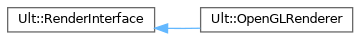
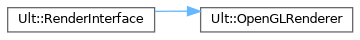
(184, 28) -> (171, 11)
